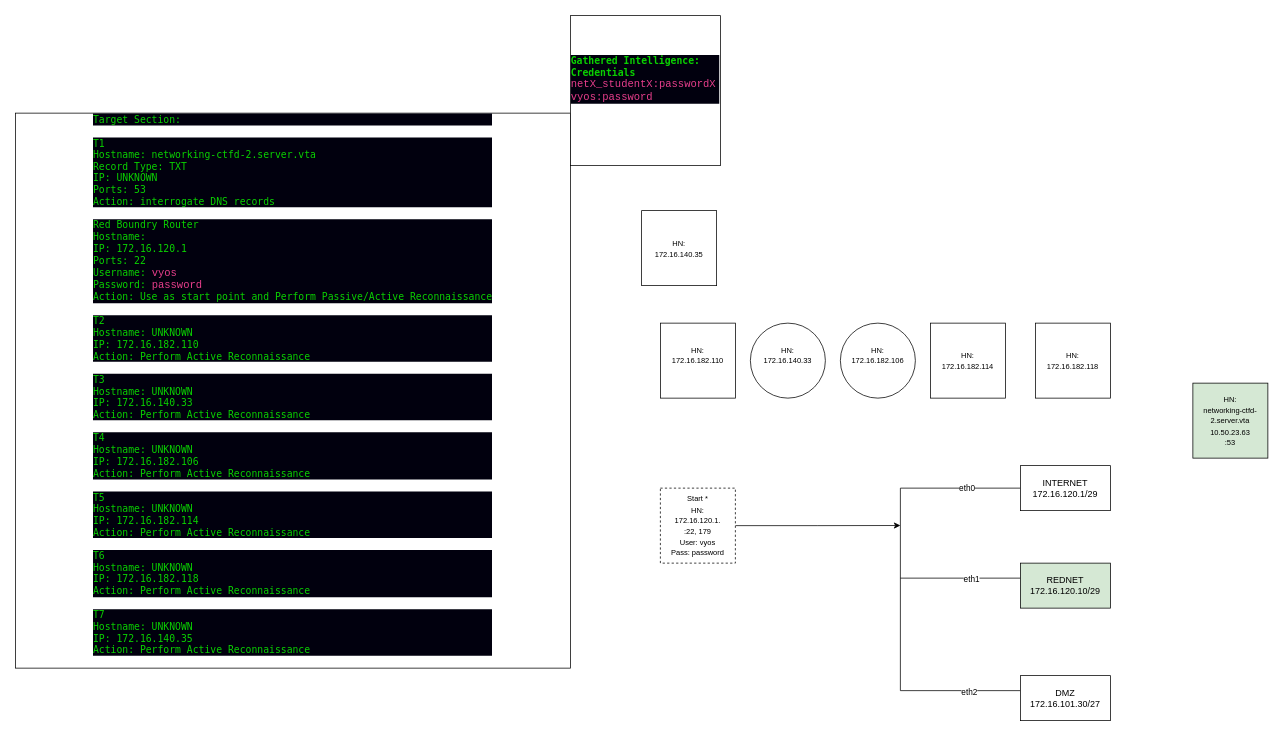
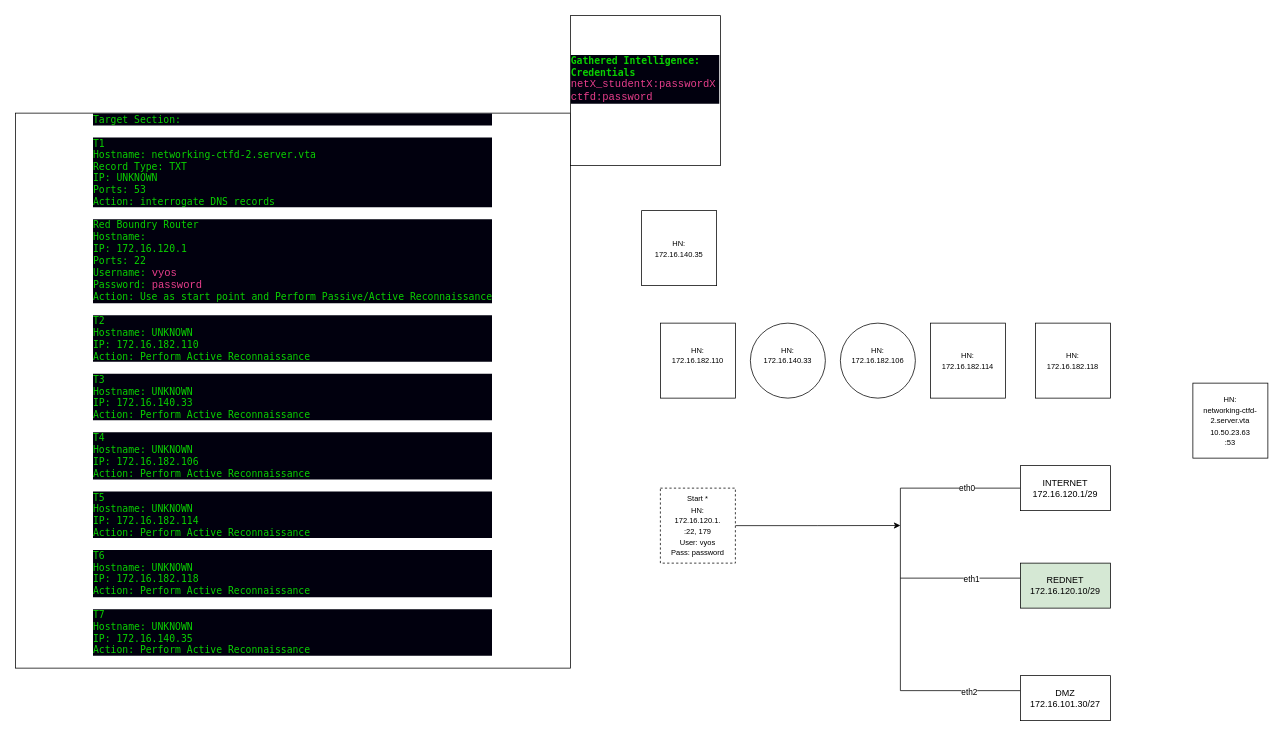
(645, 90) -> (645, 90)
(1230, 420) -> (1230, 420)
